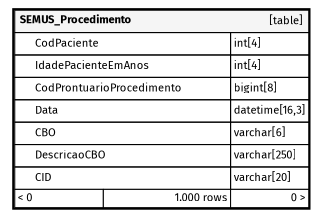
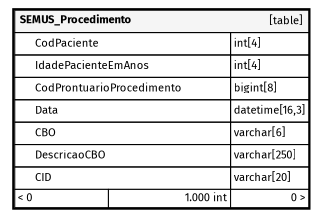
(201, 198) -> (206, 198)
